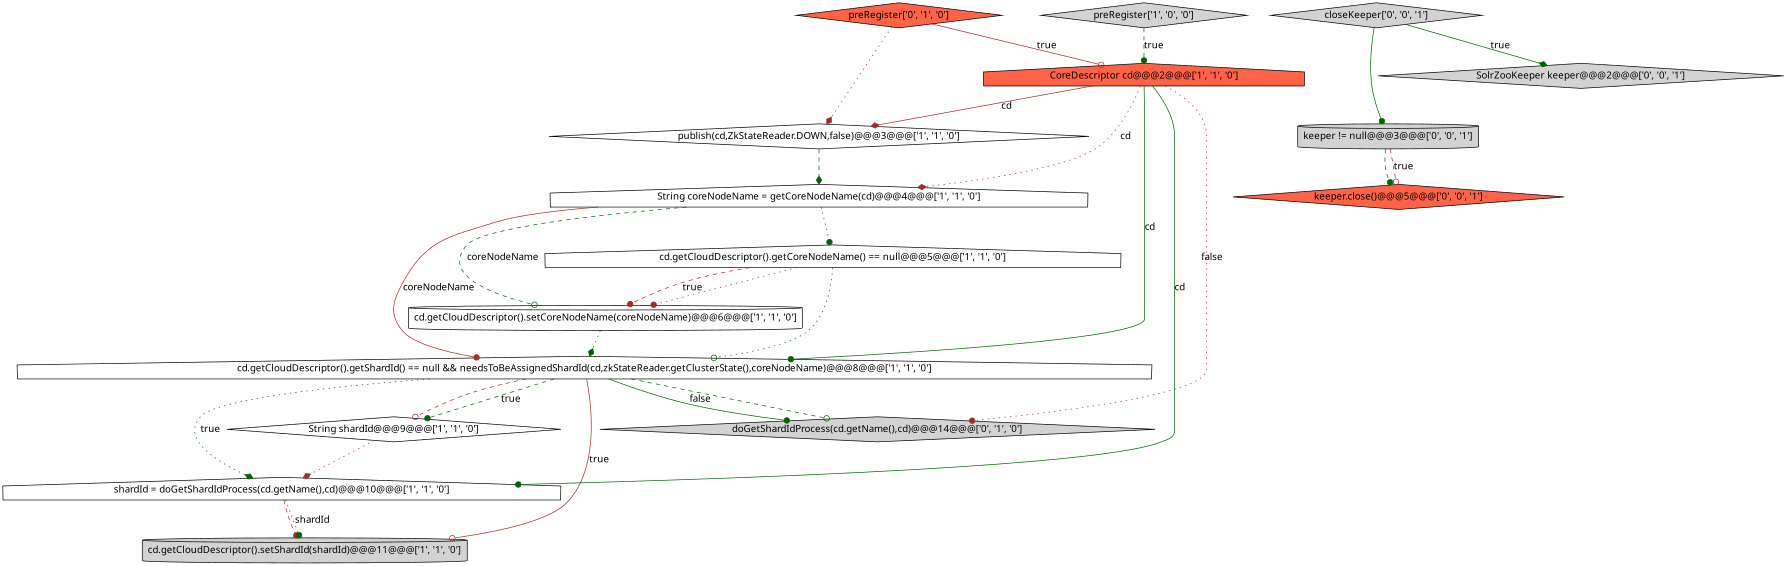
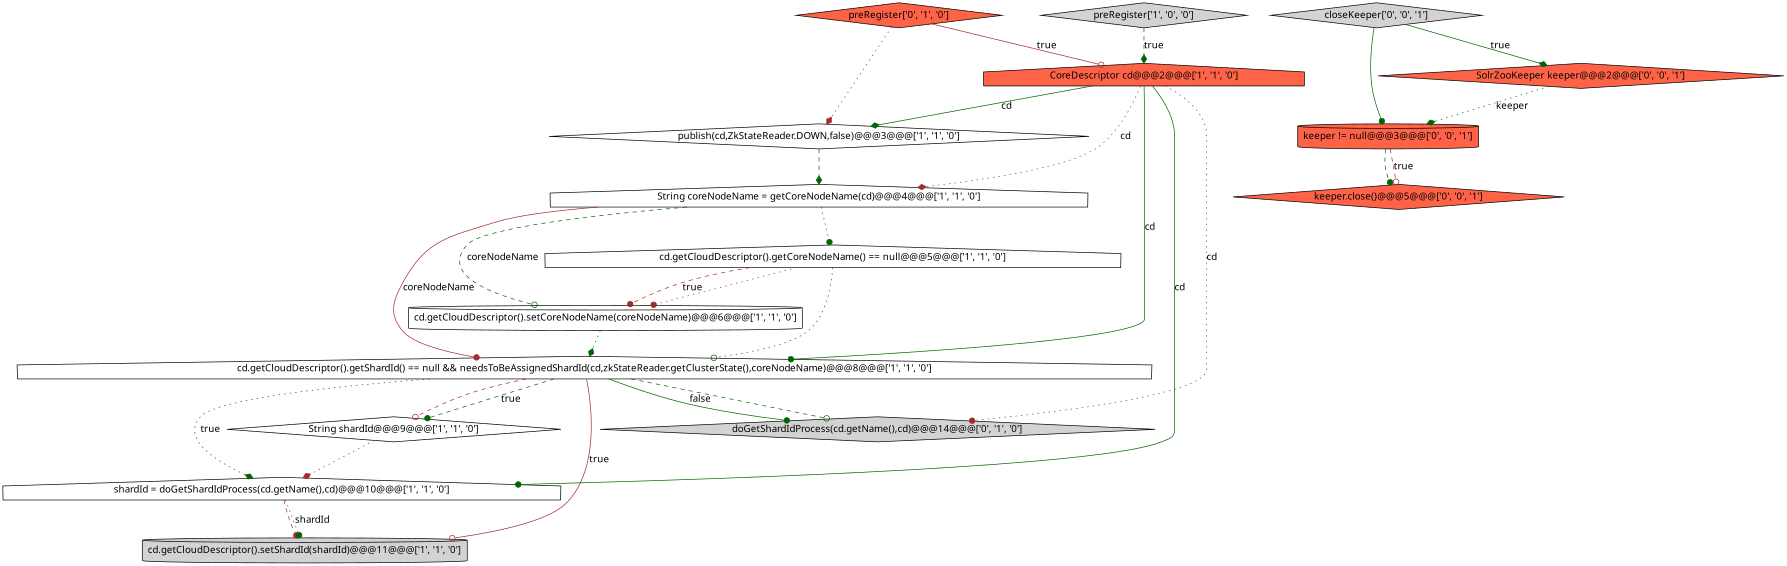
(1144, 43) -> (1144, 43)
(1581, 76) -> (1581, 76)
none -> (1492, 104)
(986, 105) -> (986, 105)
(1388, 136) -> (1388, 136)
(1212, 257) -> (1212, 257)
